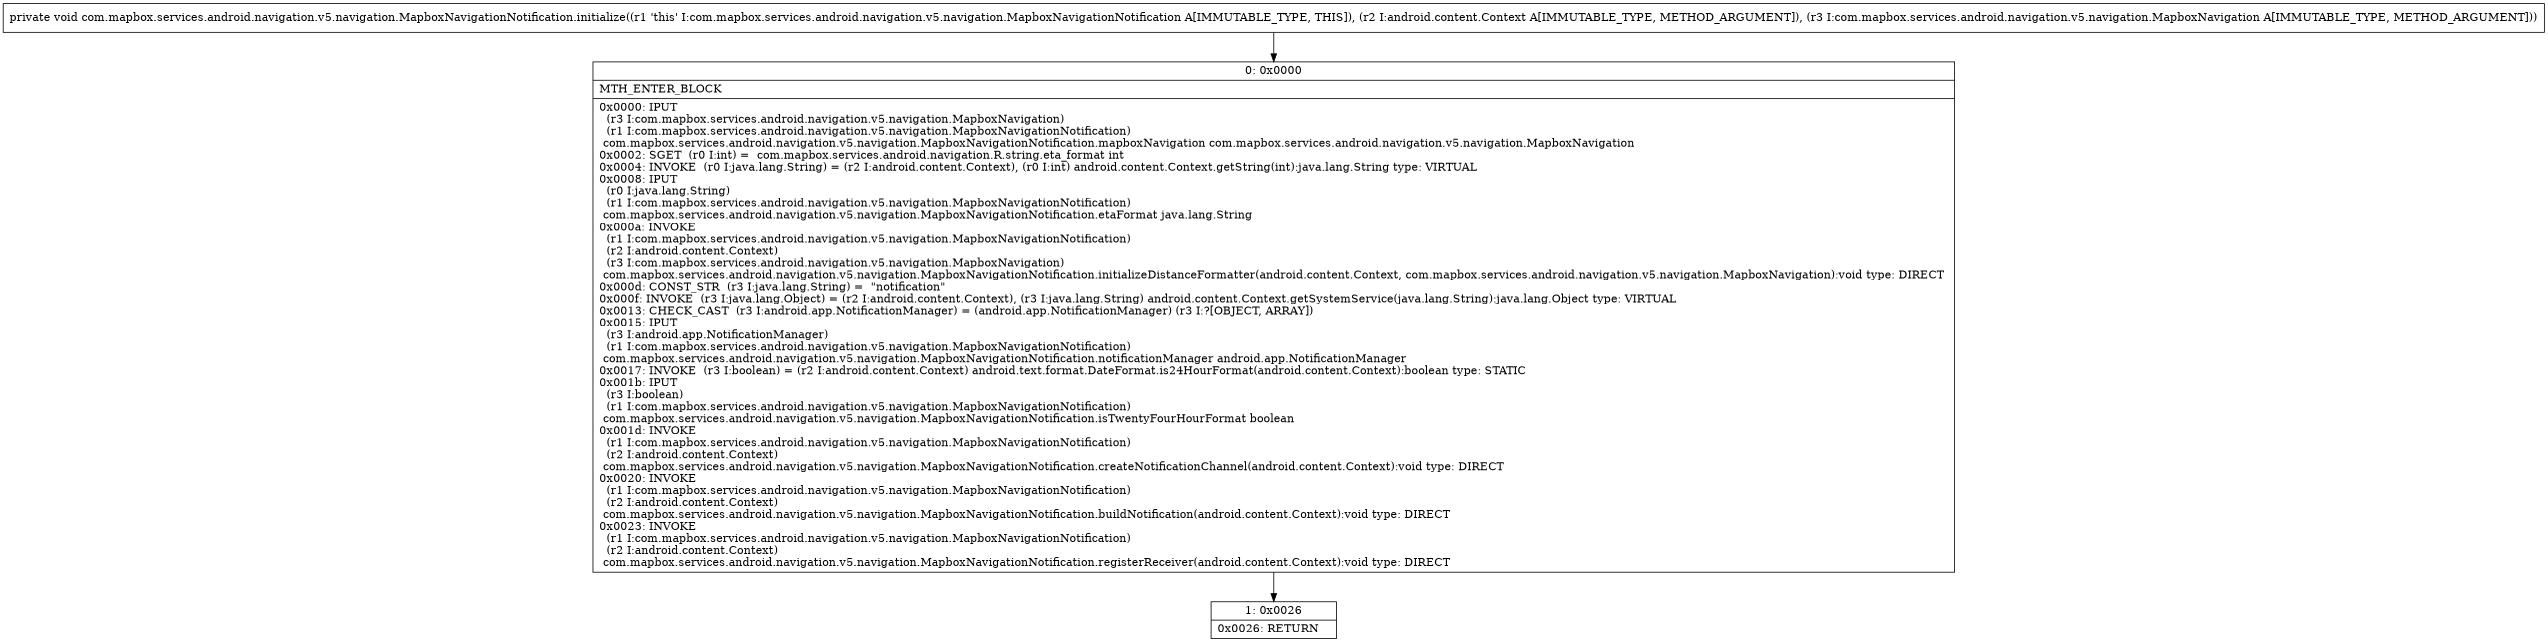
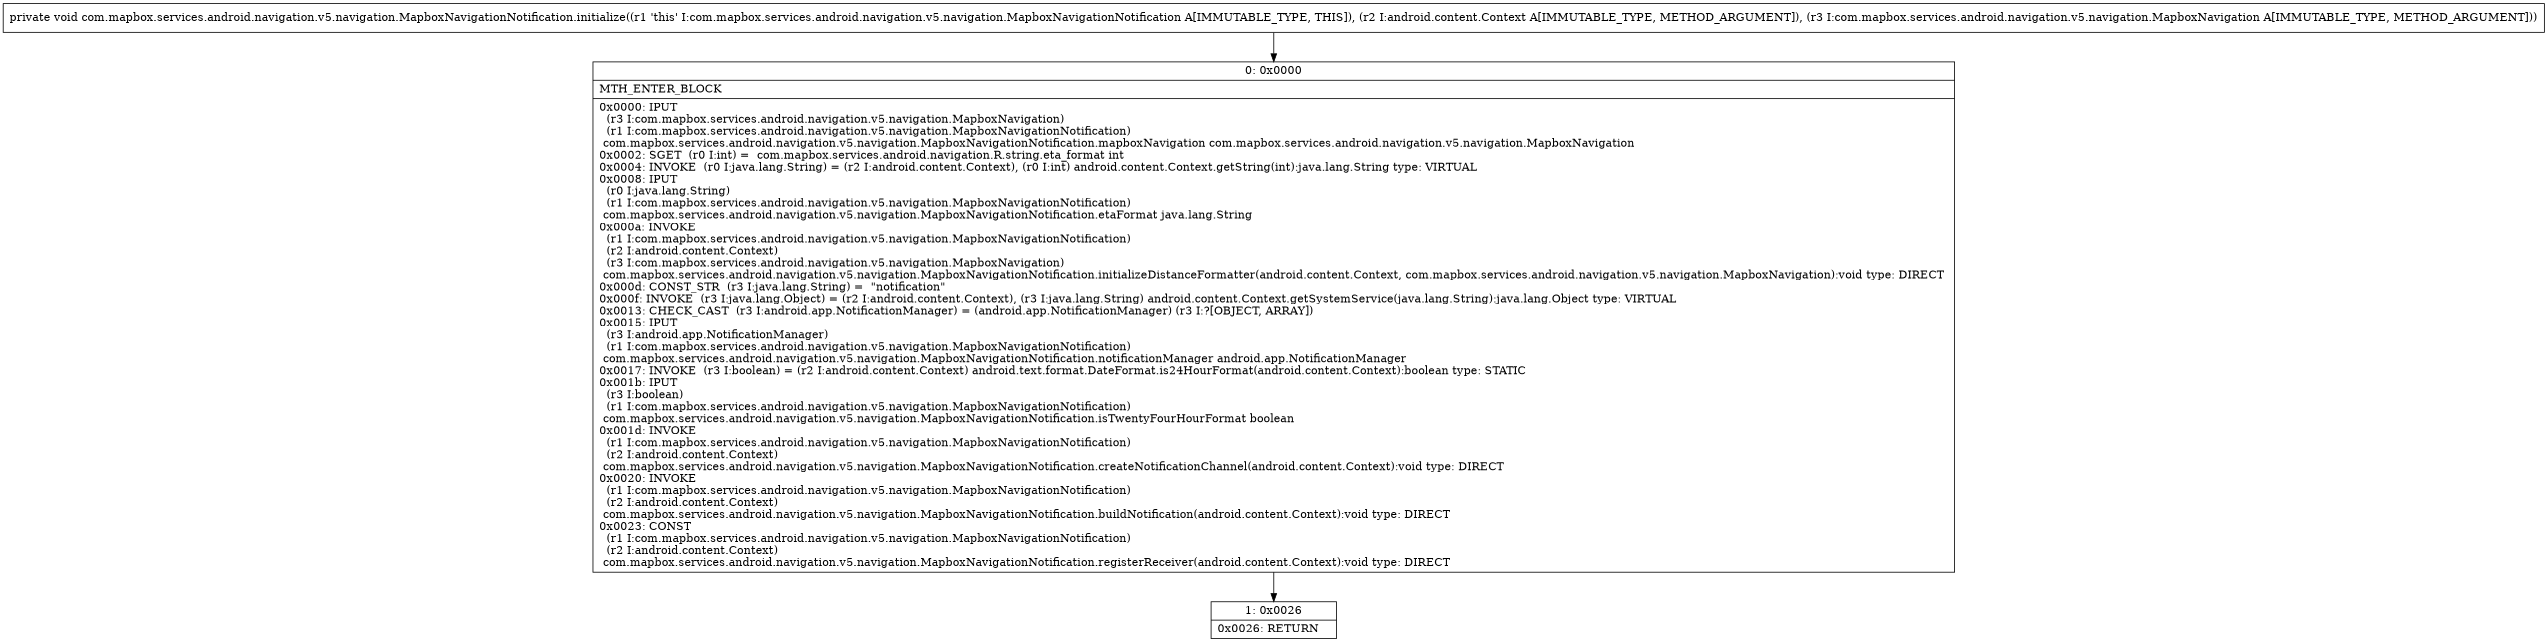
(652, 527) -> (649, 527)
